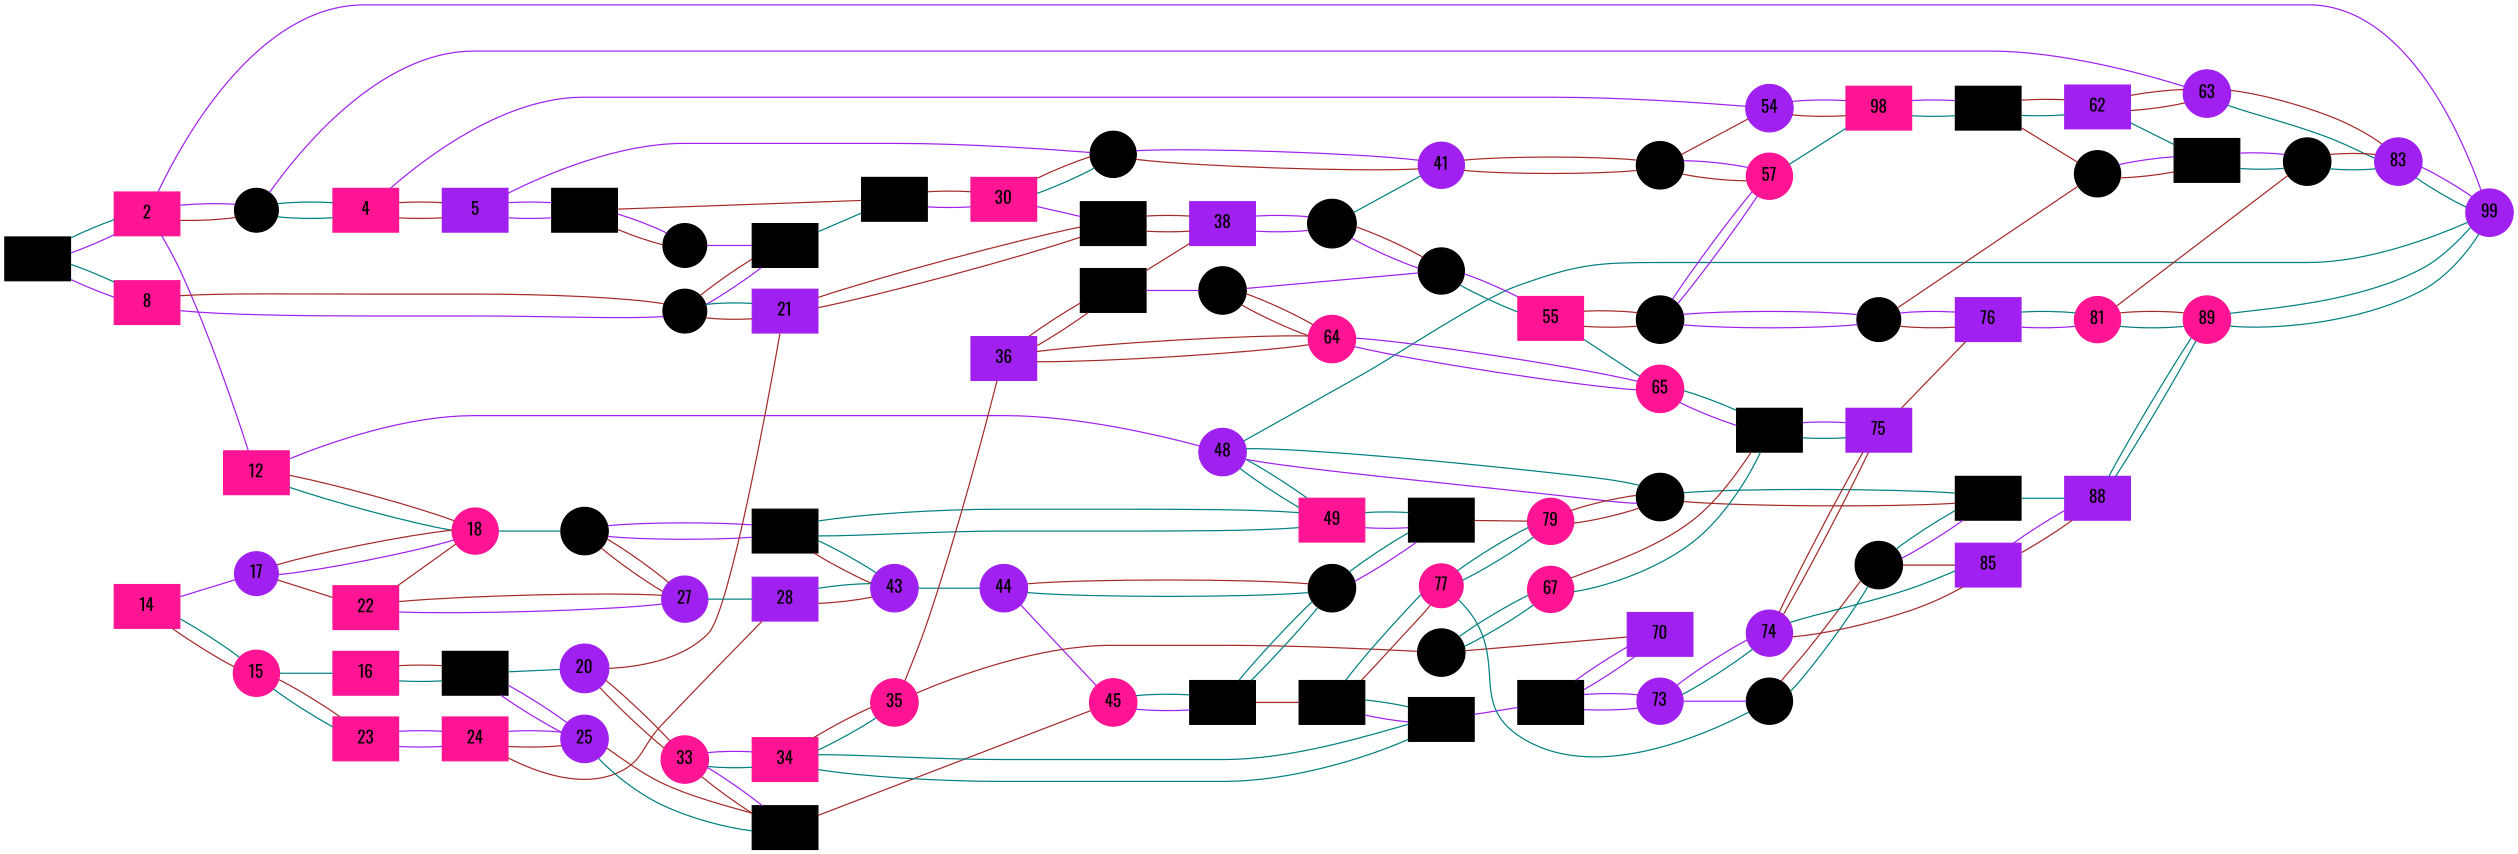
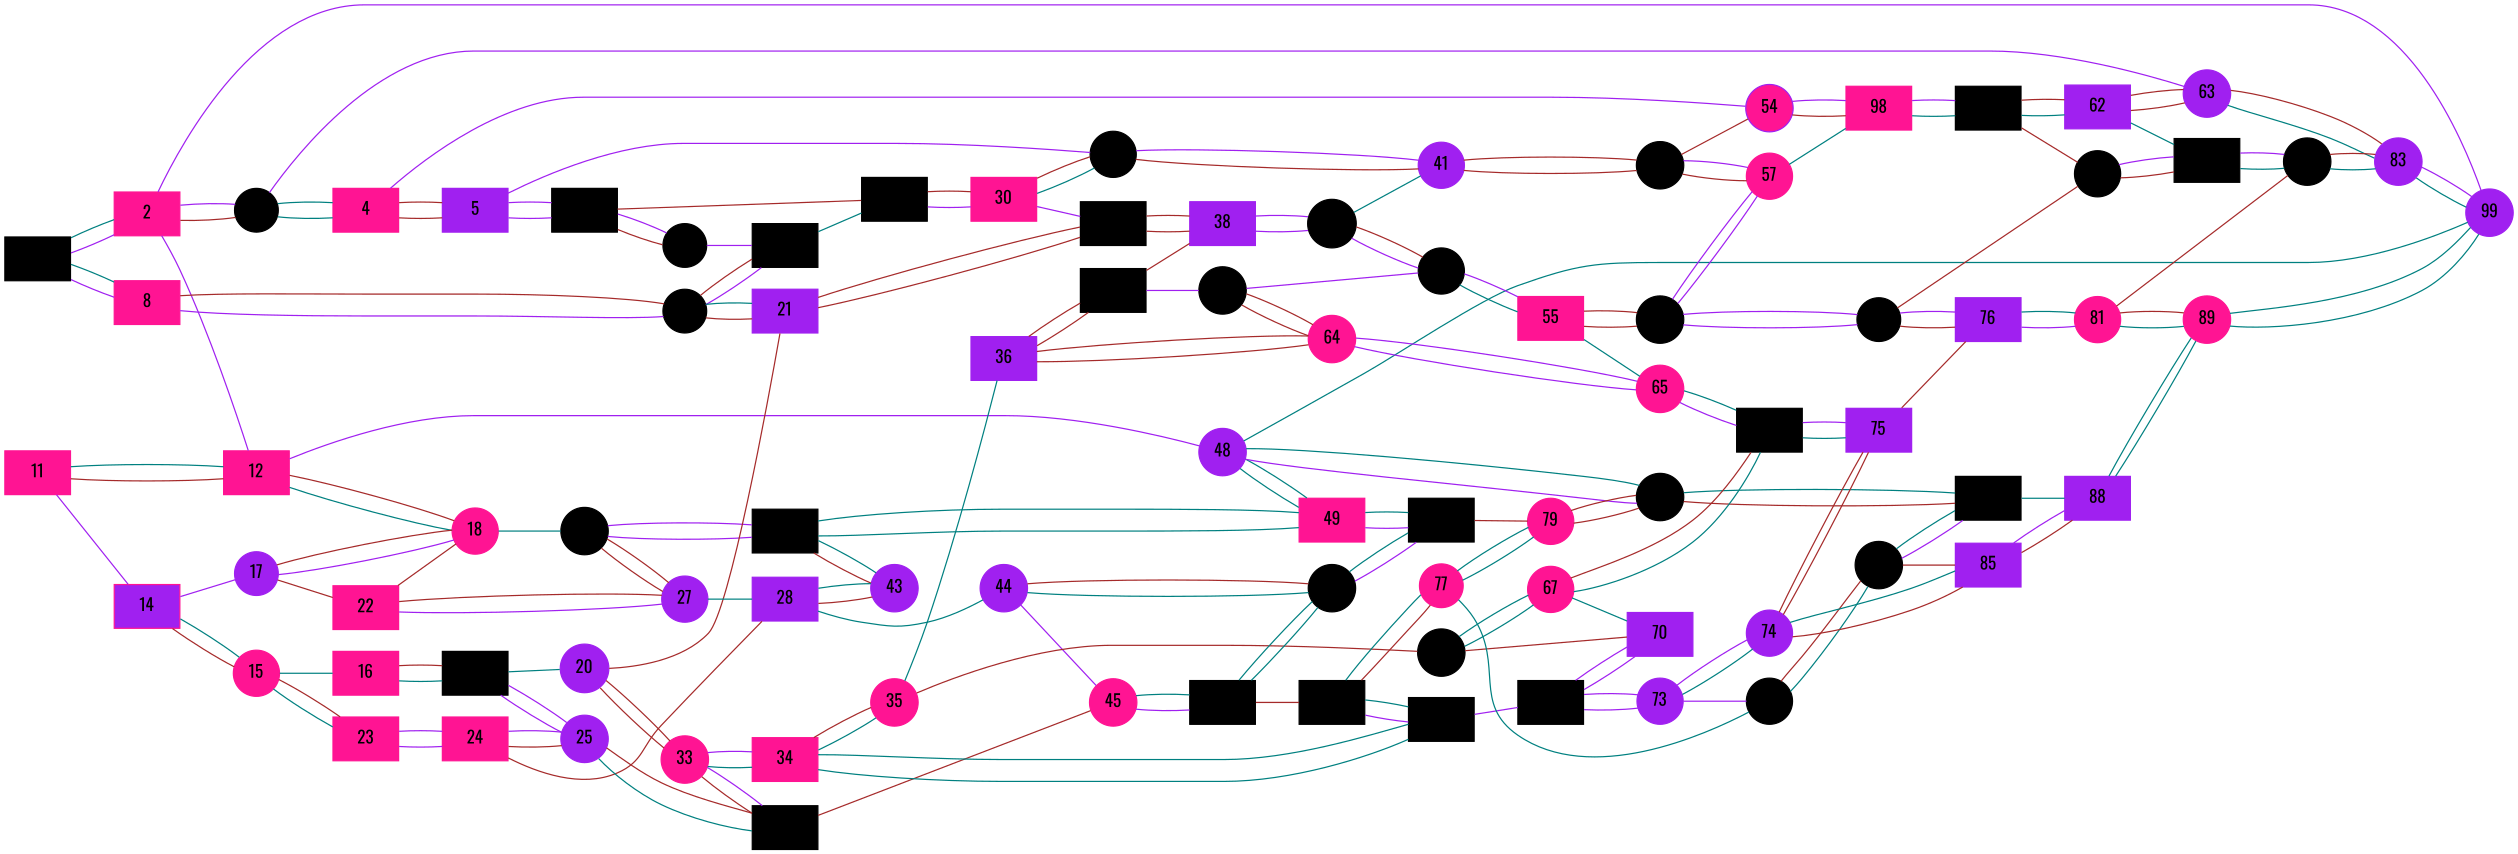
(1769, 108) -> (1769, 108)
none -> (38, 473)
(953, 540) -> (953, 540)
(949, 588) -> (902, 626)
(147, 606) -> (147, 606)
none -> (1599, 609)
